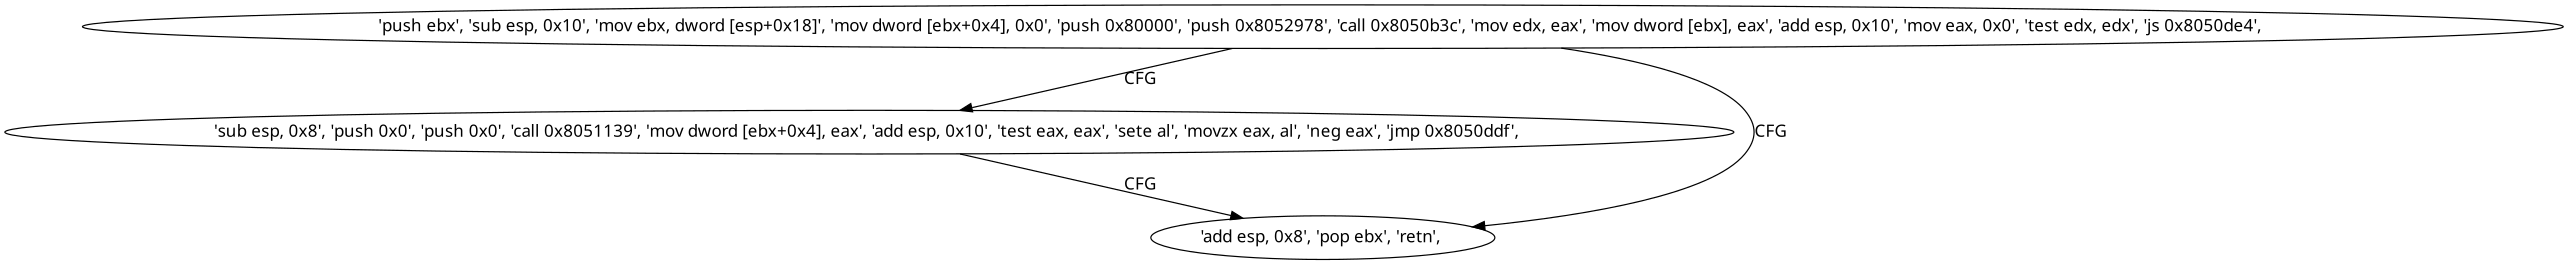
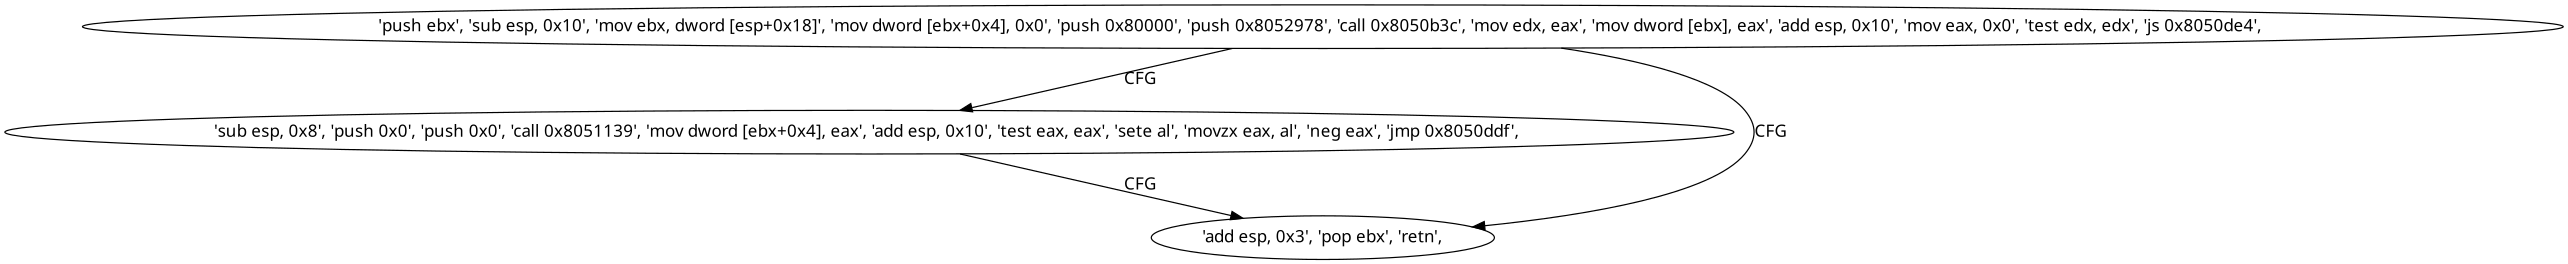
(1323, 238) -> (1323, 238)
